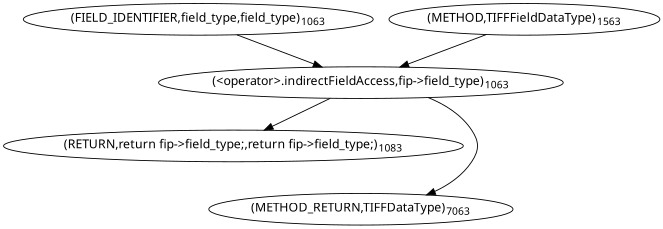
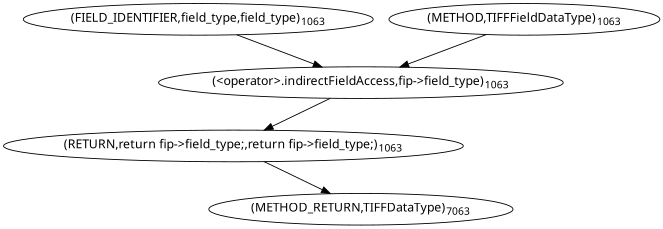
(609, 18) -> (609, 18)
(477, 142) -> (293, 176)
(391, 145) -> (391, 145)
